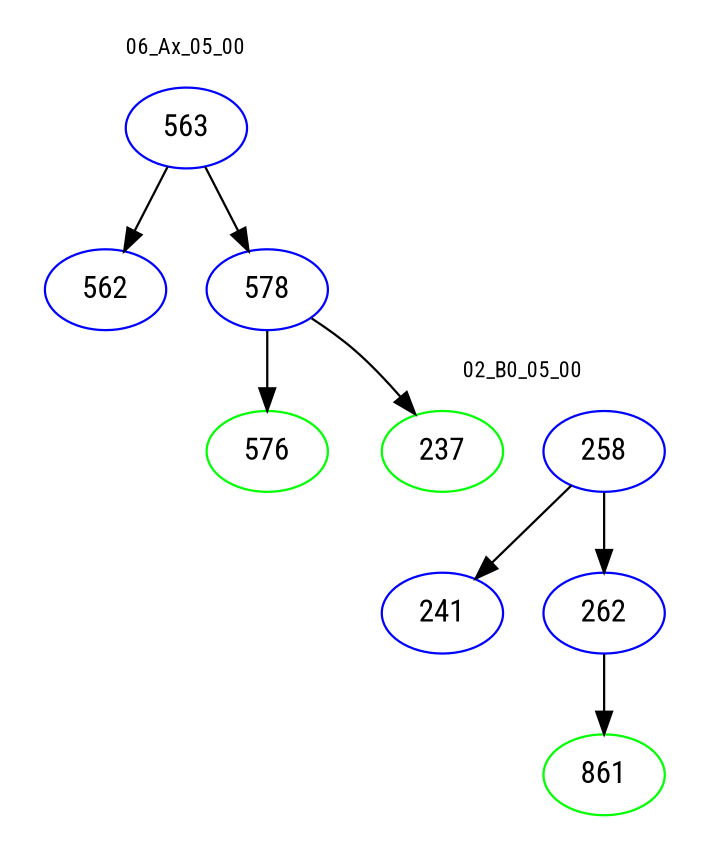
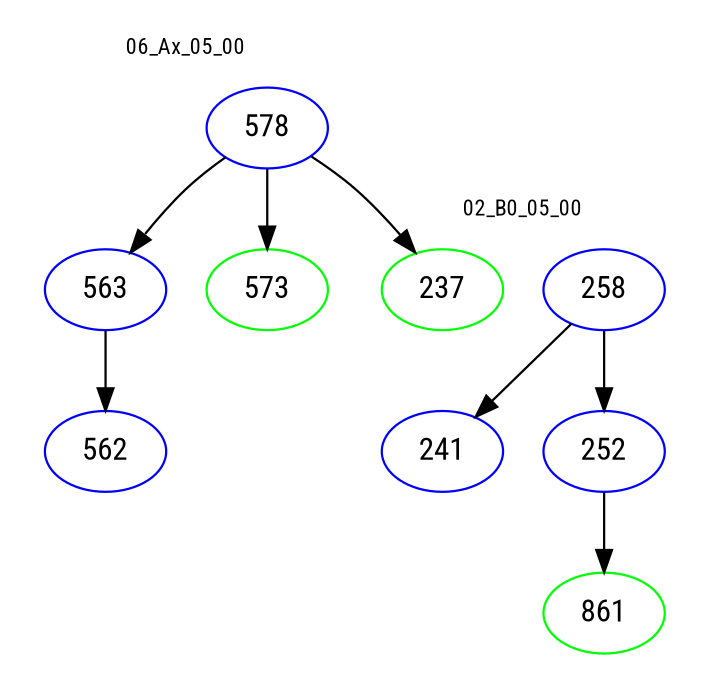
(222, 199) -> (182, 193)
(267, 451) -> (267, 290)
(604, 613) -> (604, 451)
